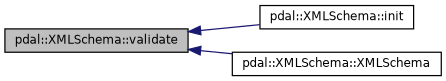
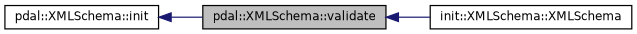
(230, 28) -> (187, 17)
(337, 64) -> (531, 17)
